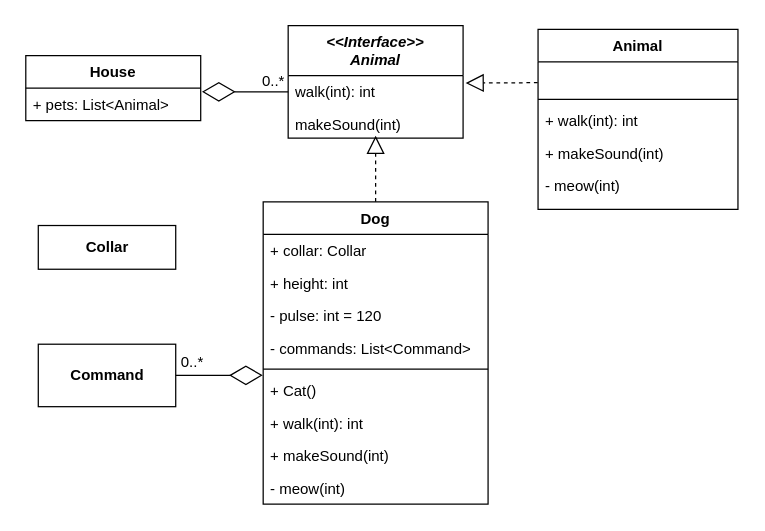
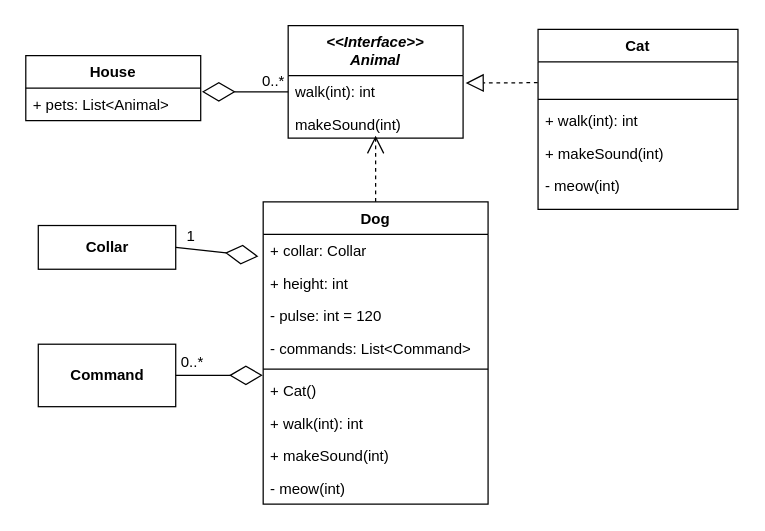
(638, 46) -> (638, 46)
(376, 154) -> (376, 147)
none -> (201, 250)
